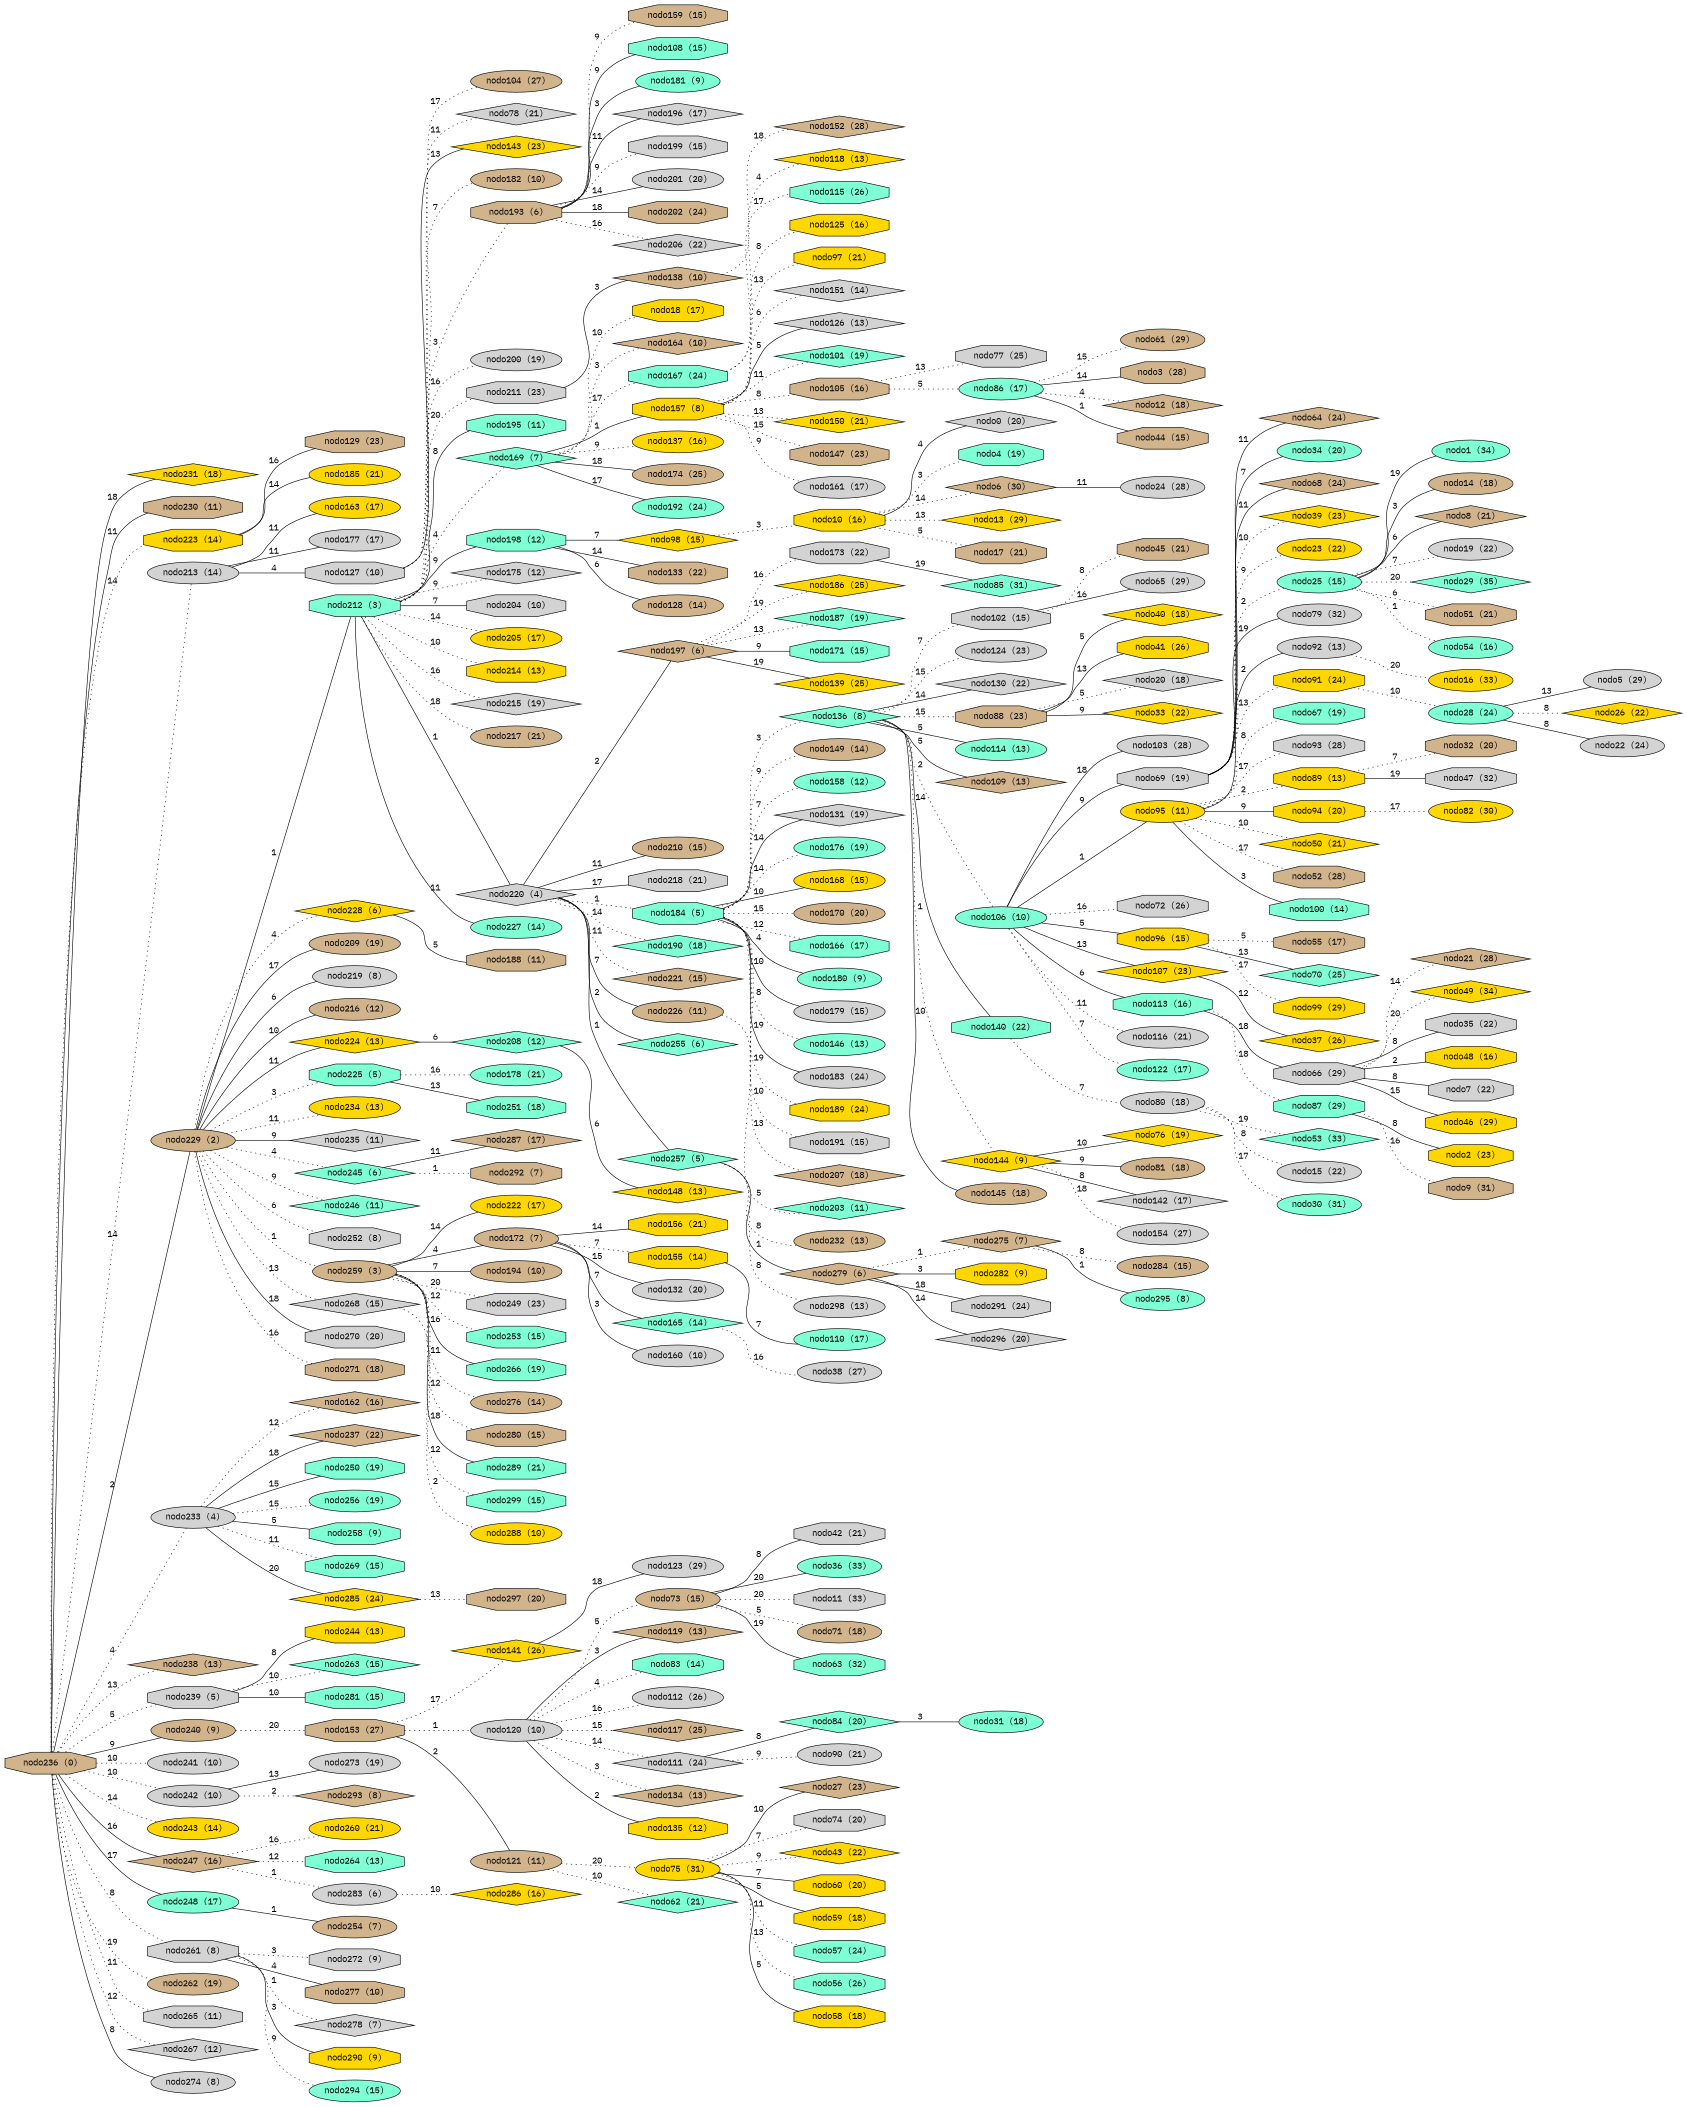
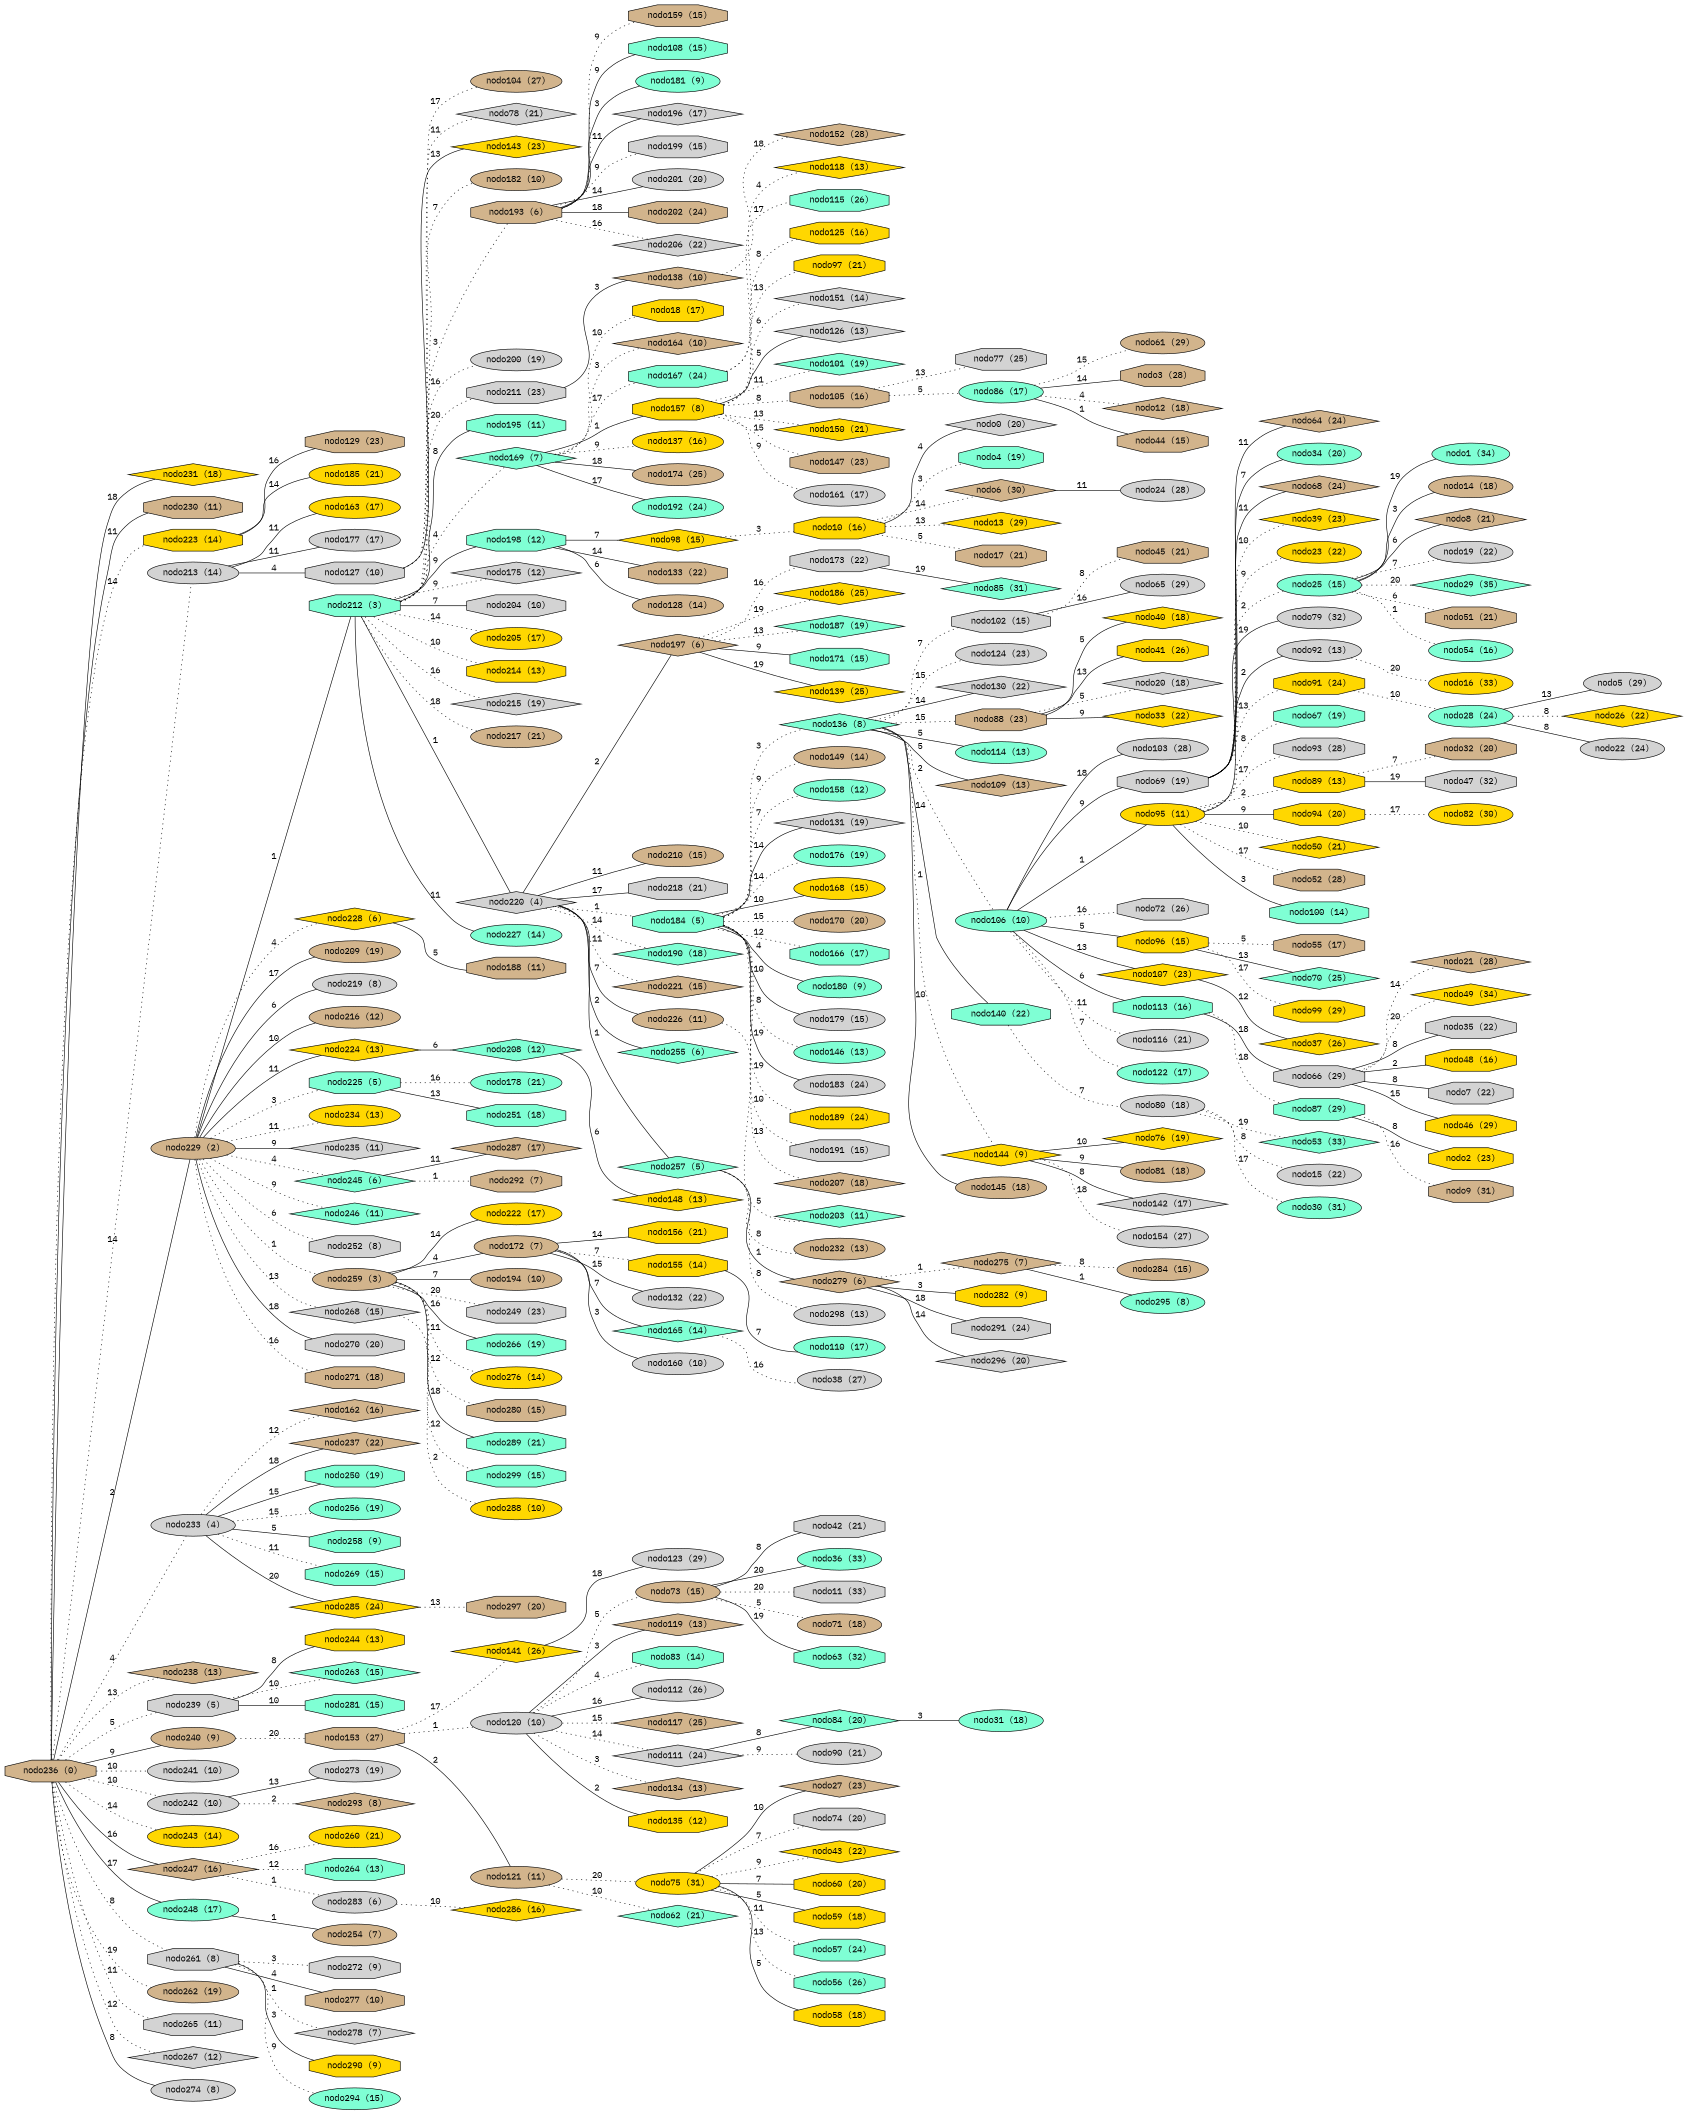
(678, 1290) -> (678, 1298)
(516, 1337) -> none
(516, 1403) -> (516, 1378)
(597, 1714) -> (597, 1707)
